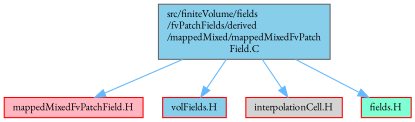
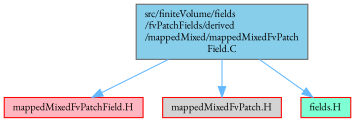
(194, 108) -> none
(294, 108) -> (222, 108)
